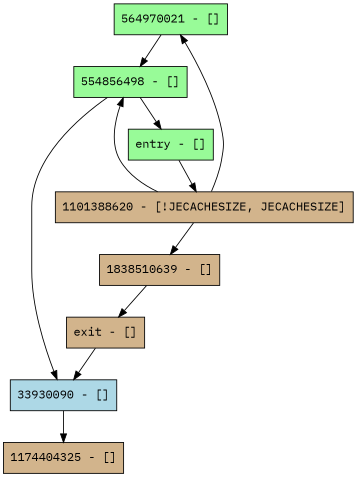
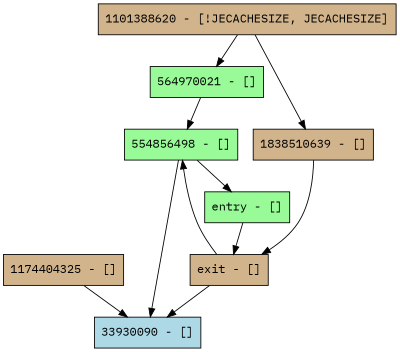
(119, 157) -> (194, 214)
(185, 172) -> (239, 235)
(64, 422) -> (102, 299)
